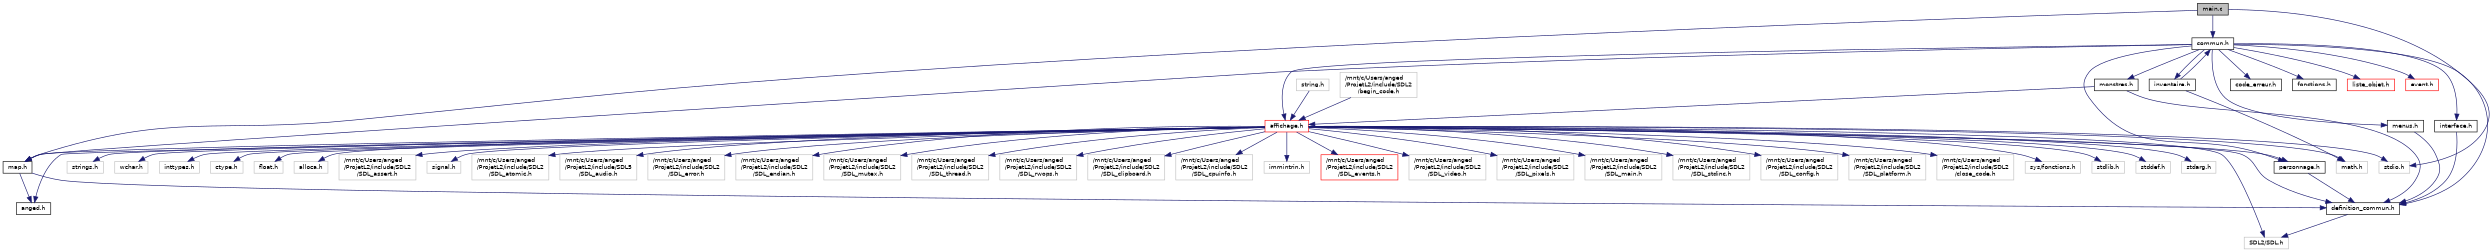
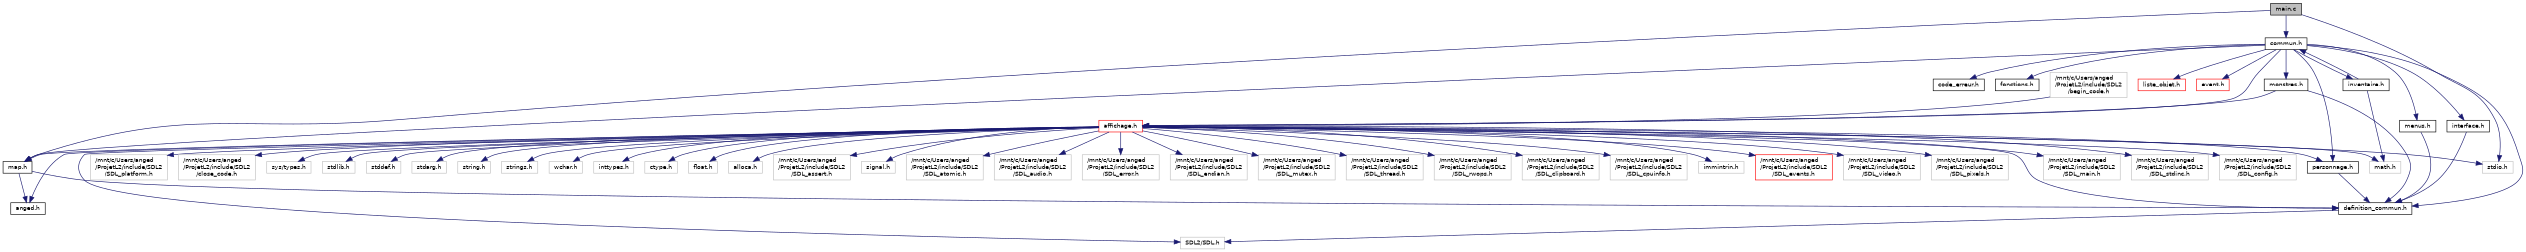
(1301, 103) -> (792, 135)
(598, 167) -> (1033, 167)
(2053, 167) -> (289, 167)
